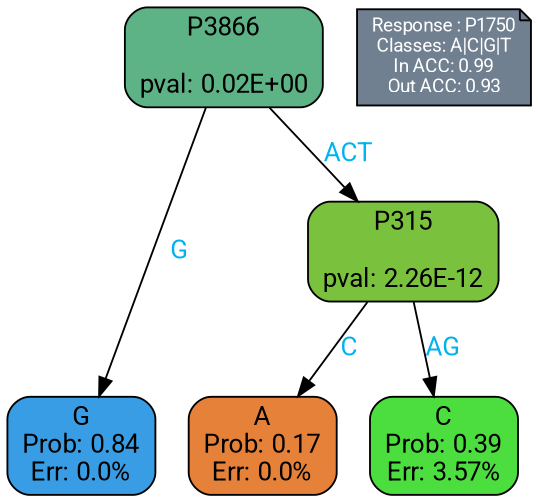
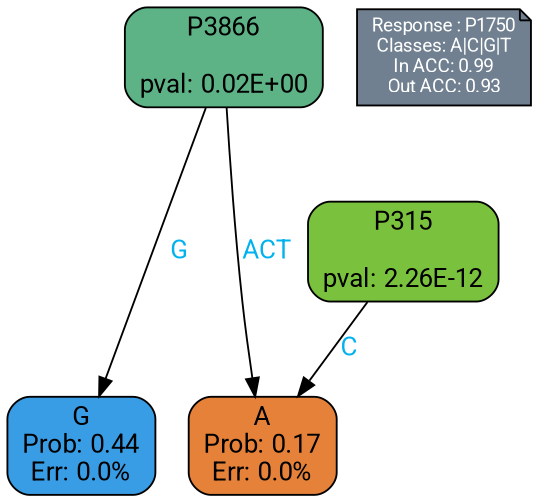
(307, 148) -> (237, 243)
(81, 446) -> (81, 446)
(444, 446) -> none
